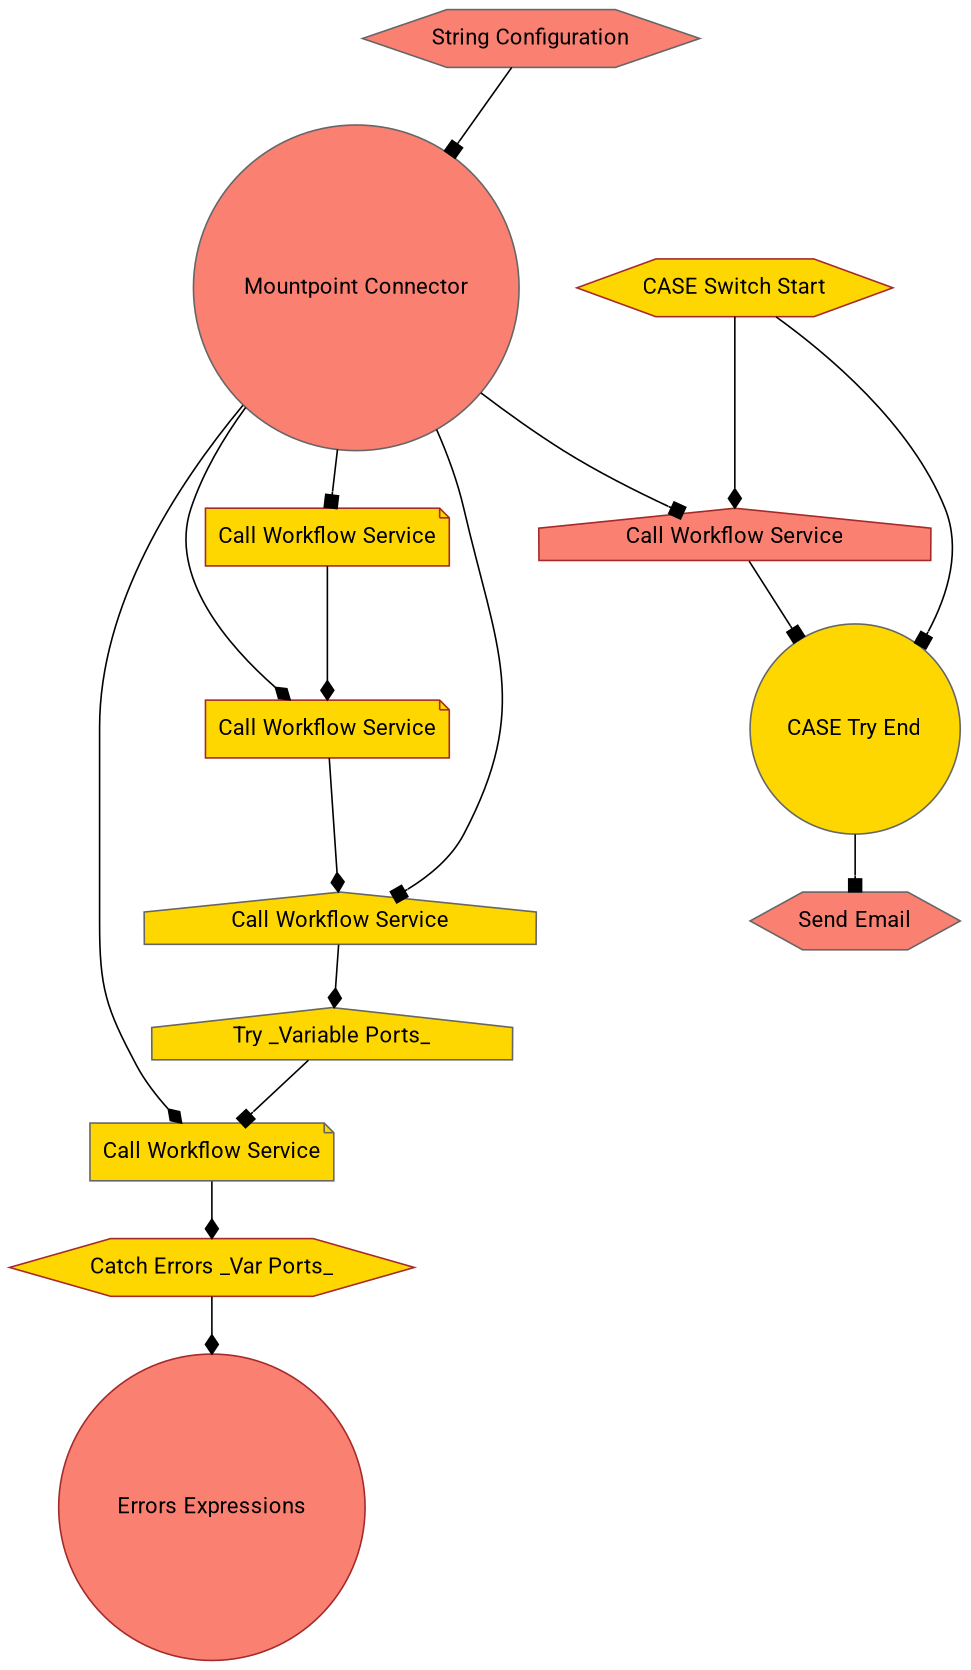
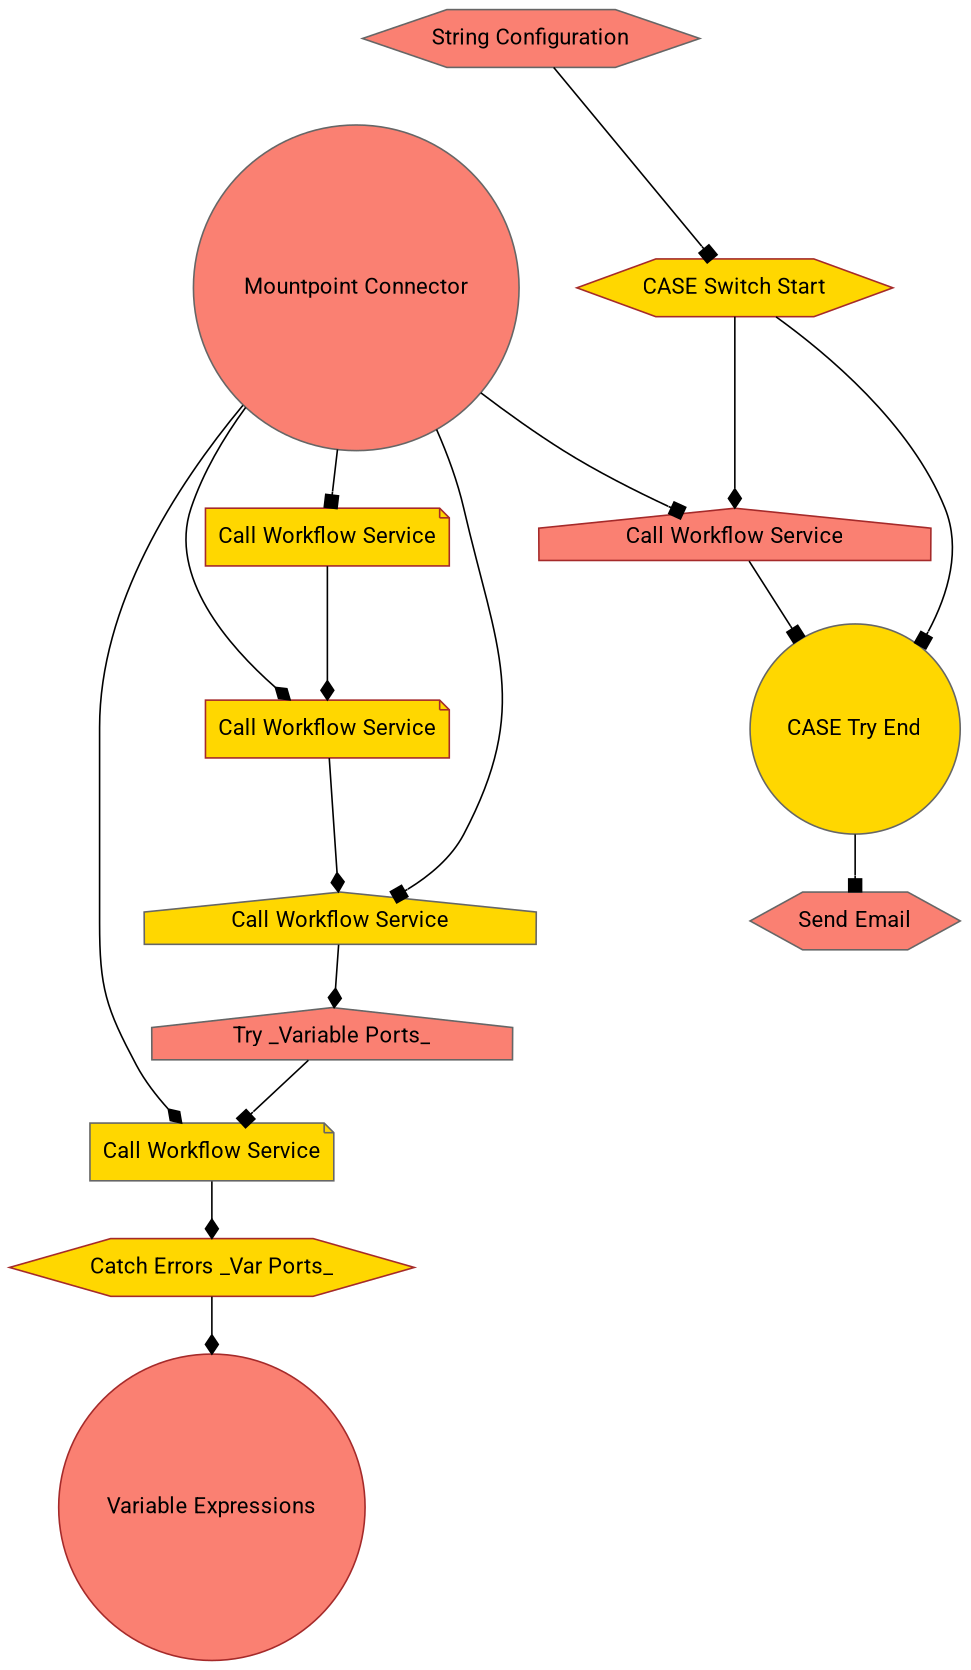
(485, 104) -> (628, 157)
(332, 1036) -> (332, 1036)
(212, 1507) -> (212, 1507)
